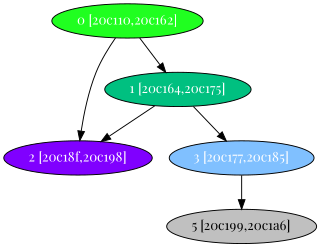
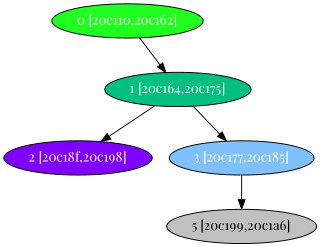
(93, 82) -> none
